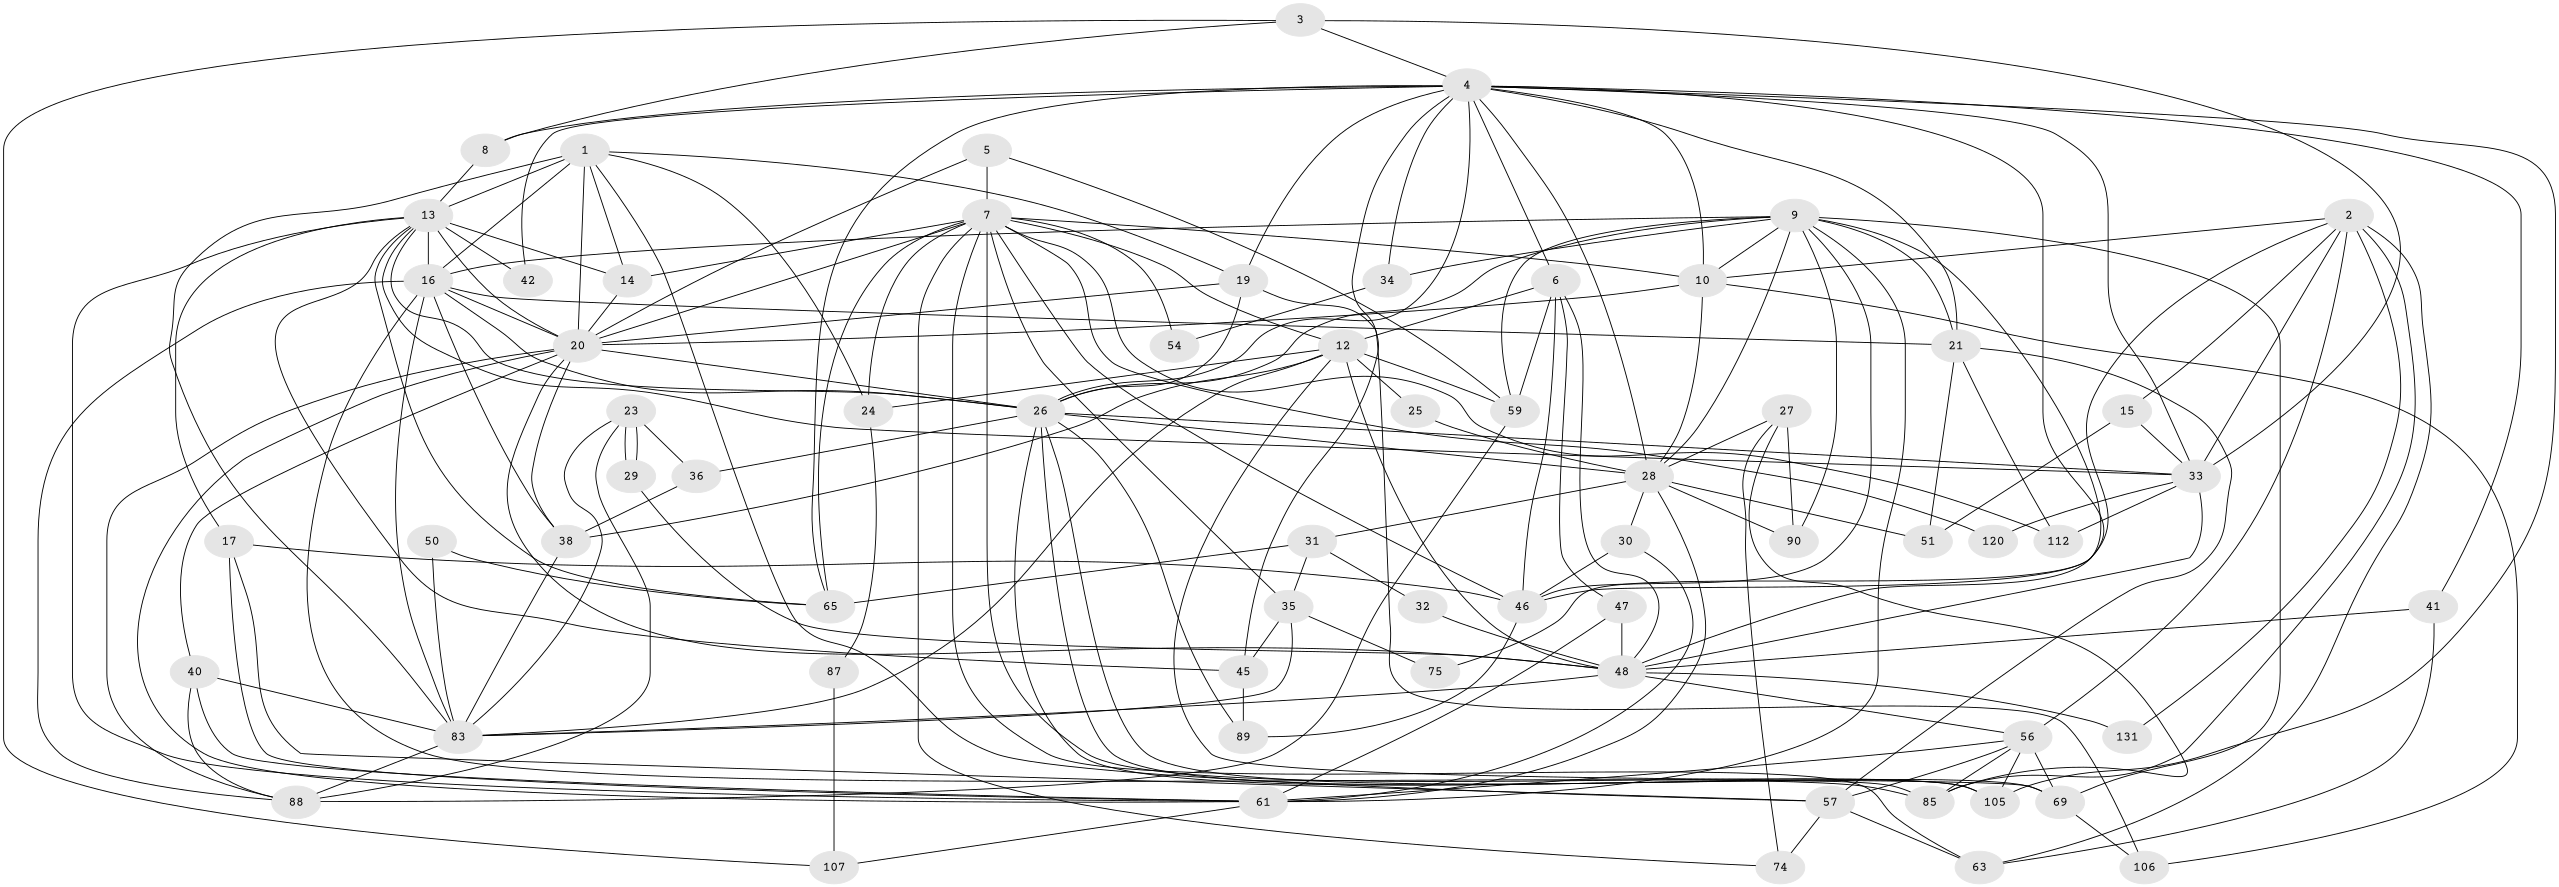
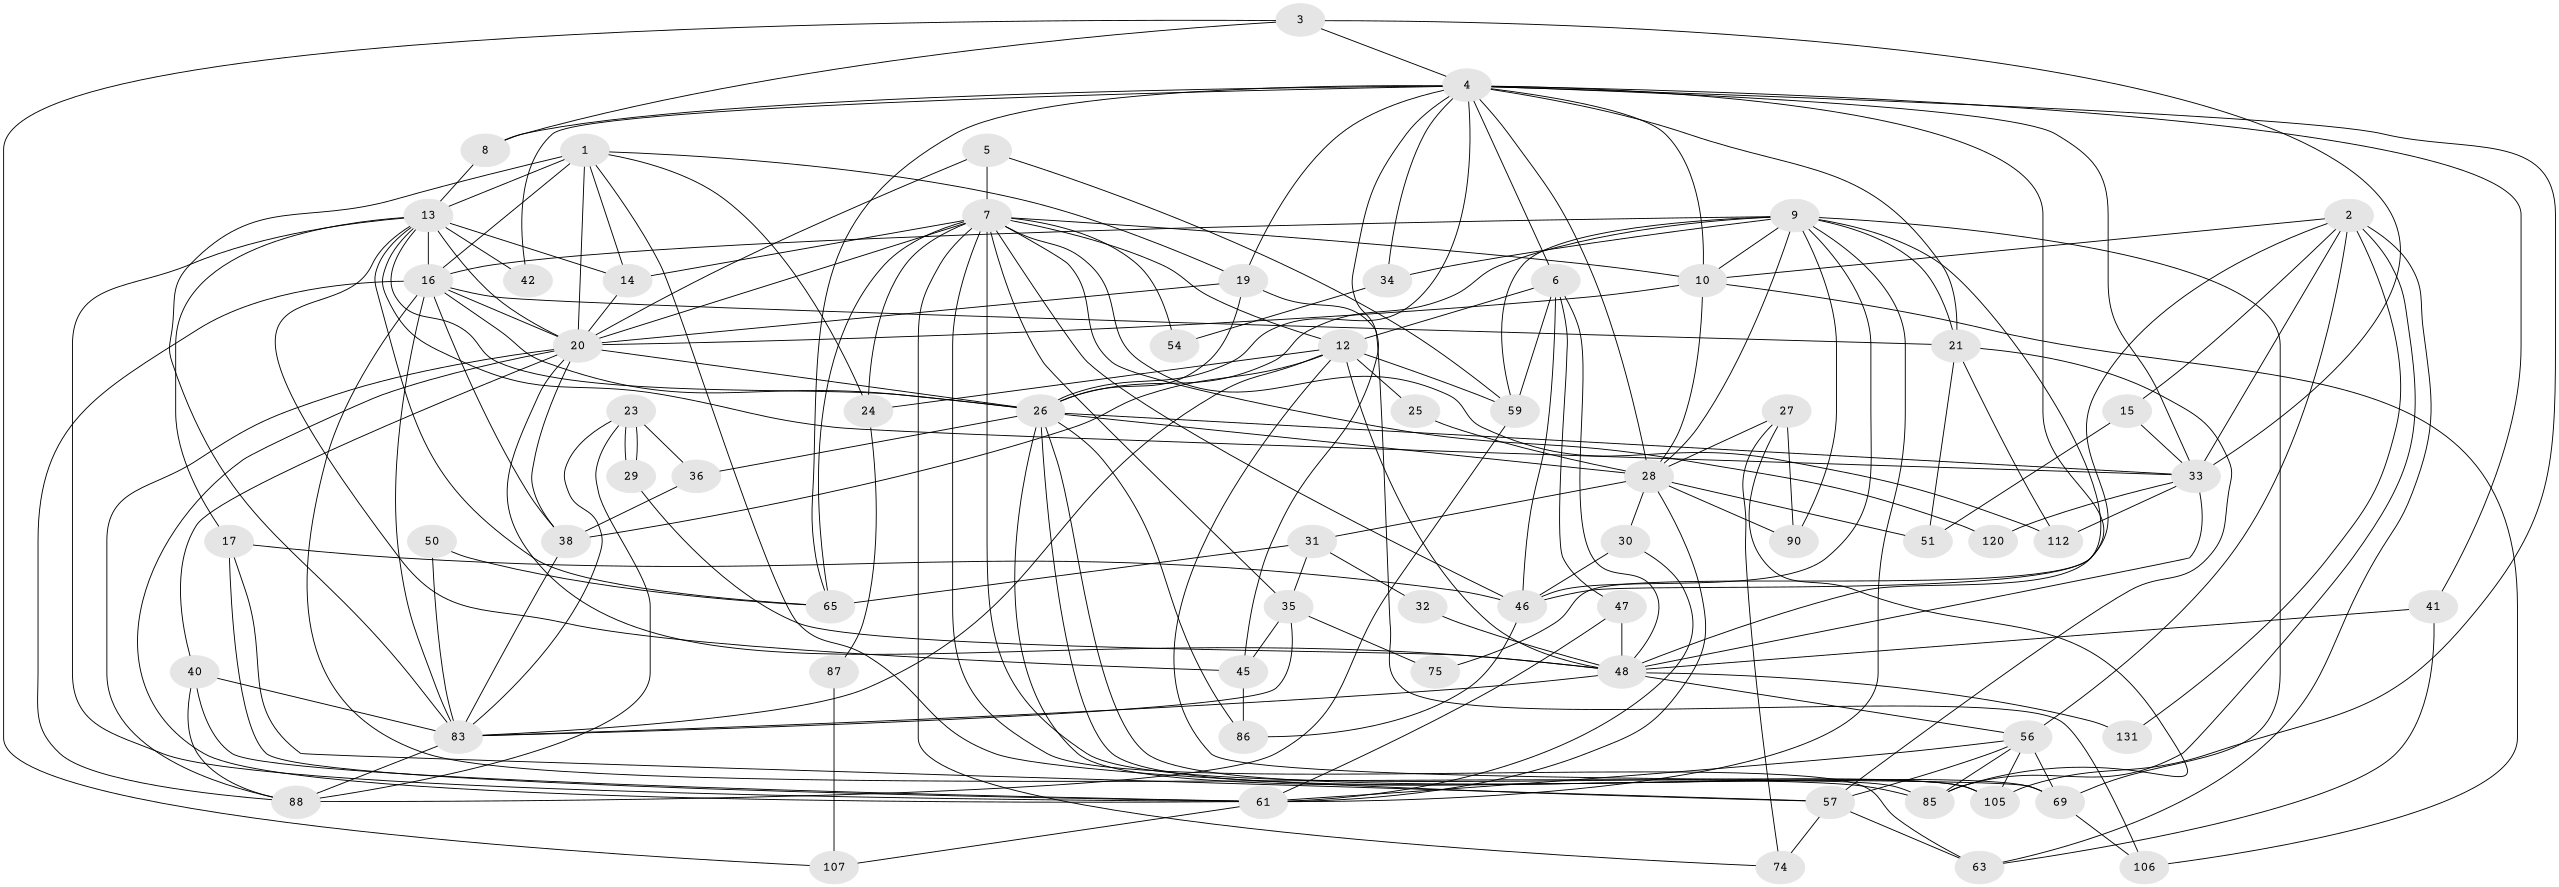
(1243, 737) -> (1243, 737)
